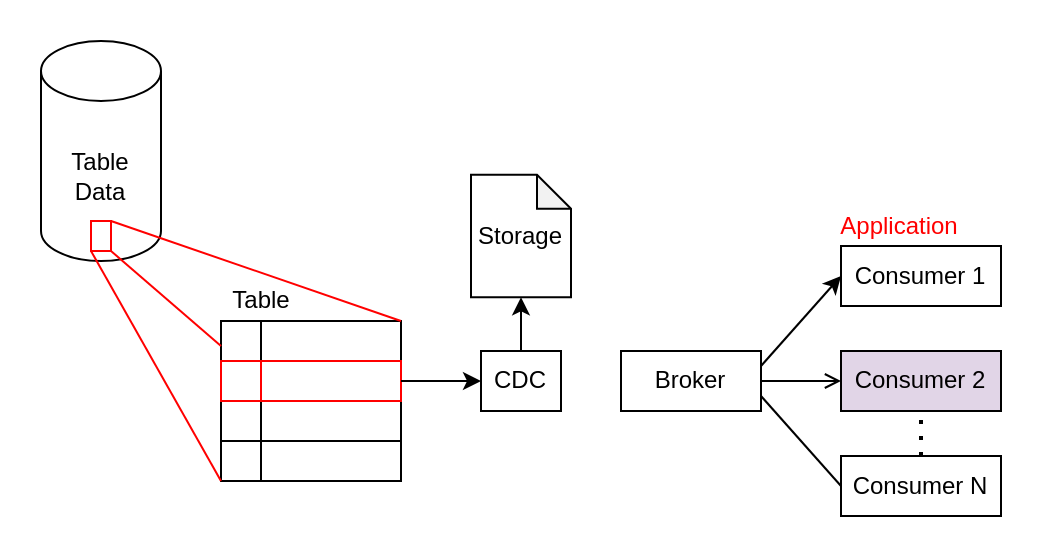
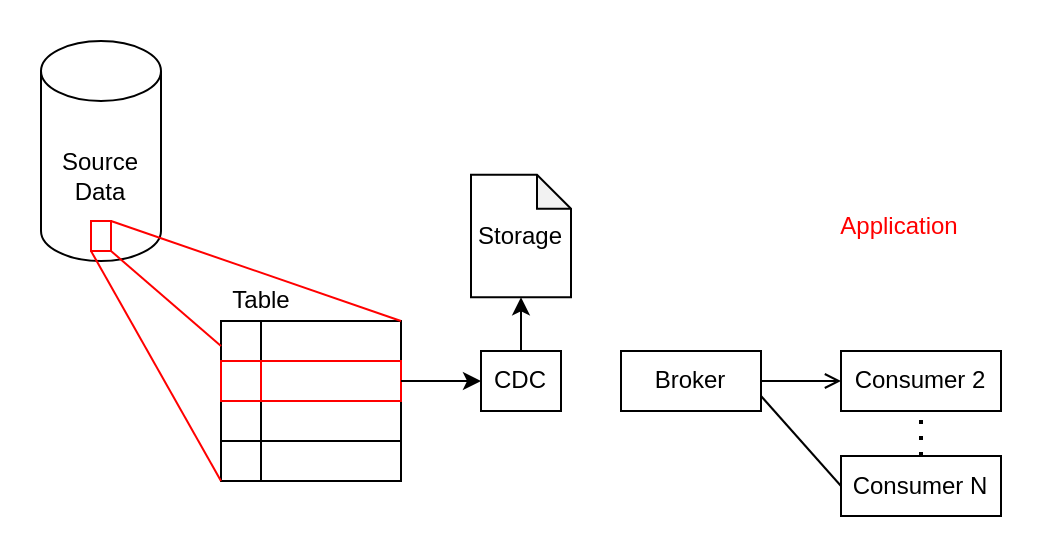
(101, 177) -> (101, 177)
(921, 276) -> none
(796, 326) -> none
(921, 381) -> (921, 381)
